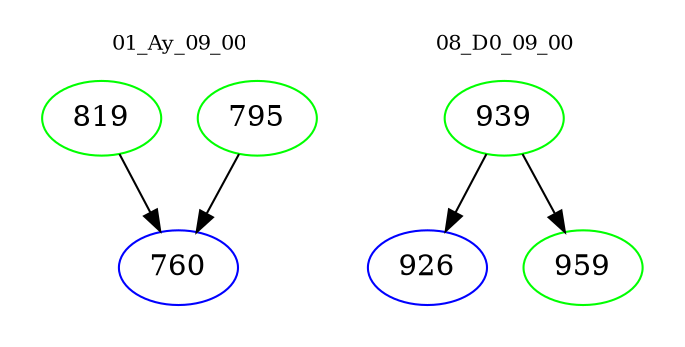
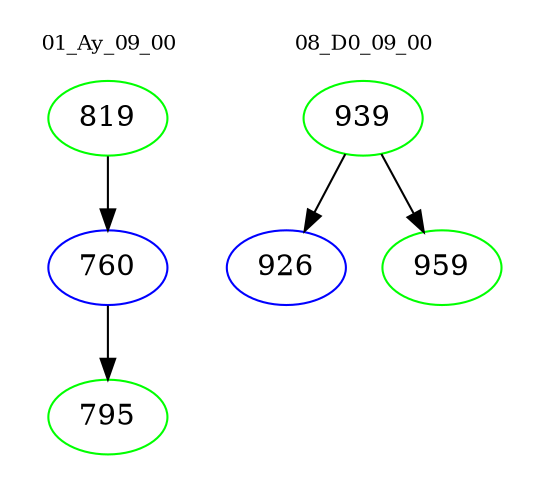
(223, 184) -> (108, 332)
